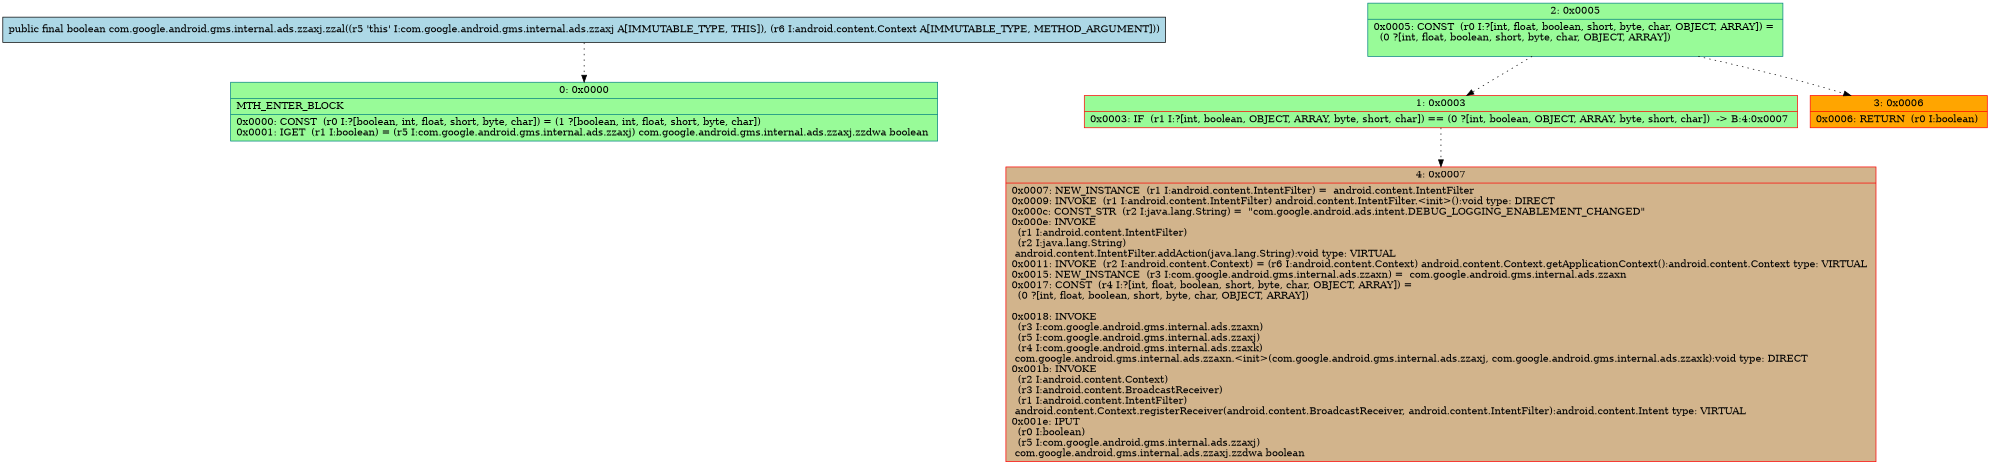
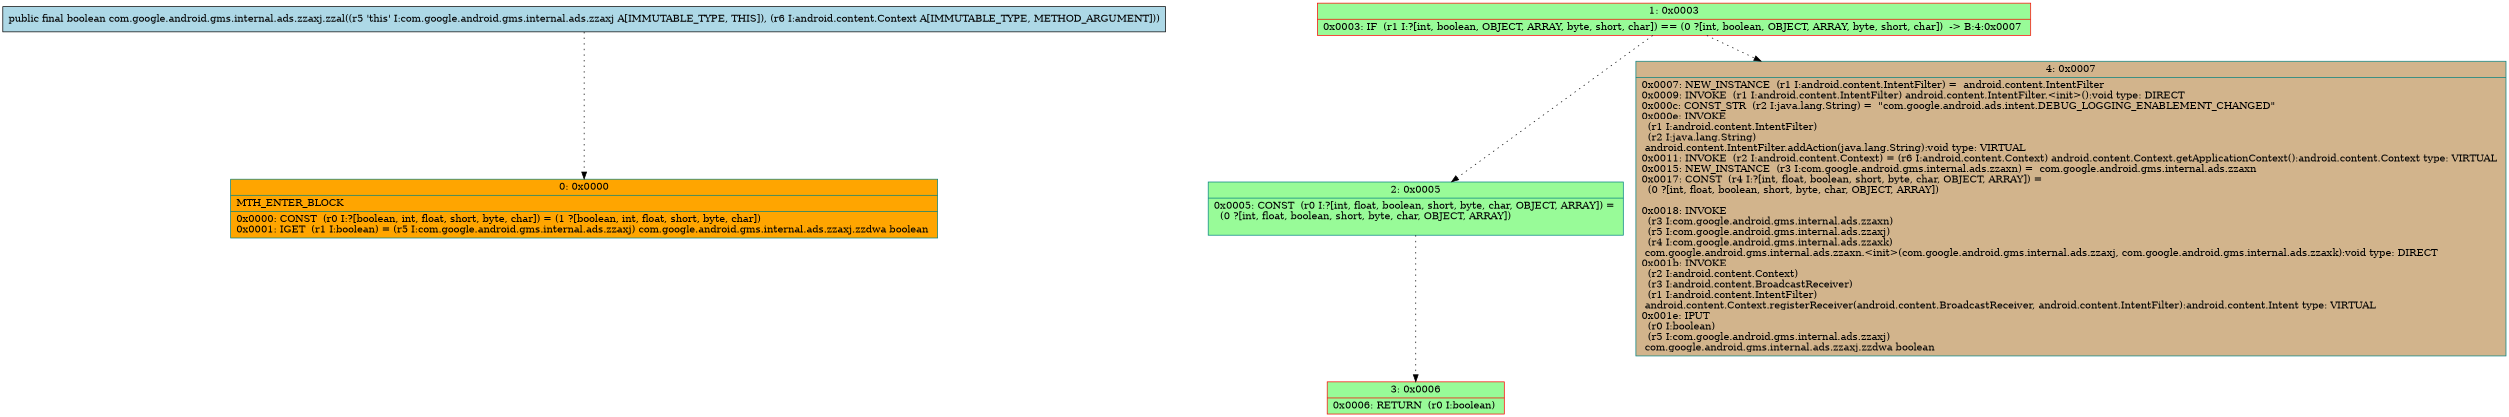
(1502, 74) -> (1555, 107)
(584, 112) -> (584, 209)
(1899, 112) -> (1416, 398)
(1441, 314) -> (2071, 209)
